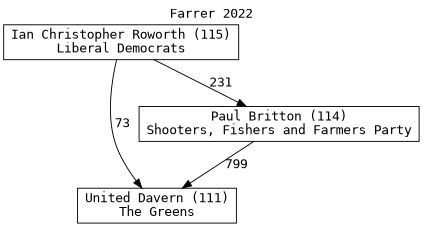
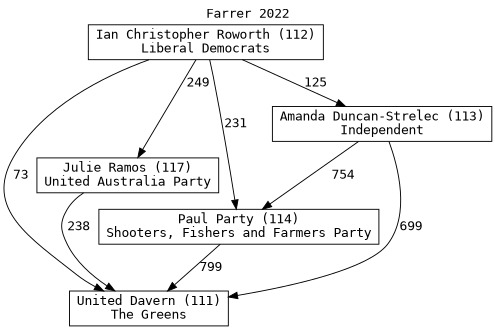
(121, 42) -> (206, 42)
(279, 124) -> (239, 227)
none -> (382, 124)
none -> (128, 175)
